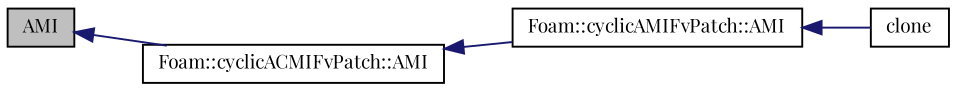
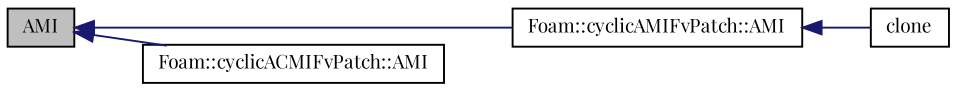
(488, 44) -> (303, 28)
